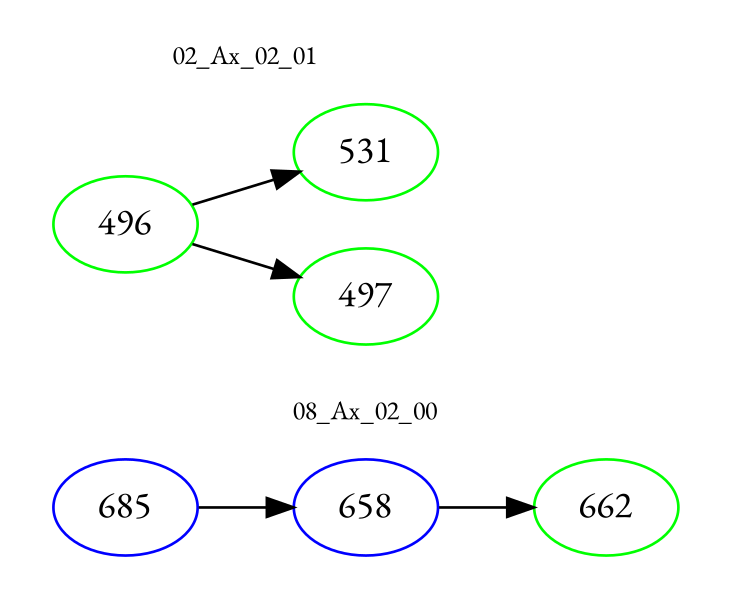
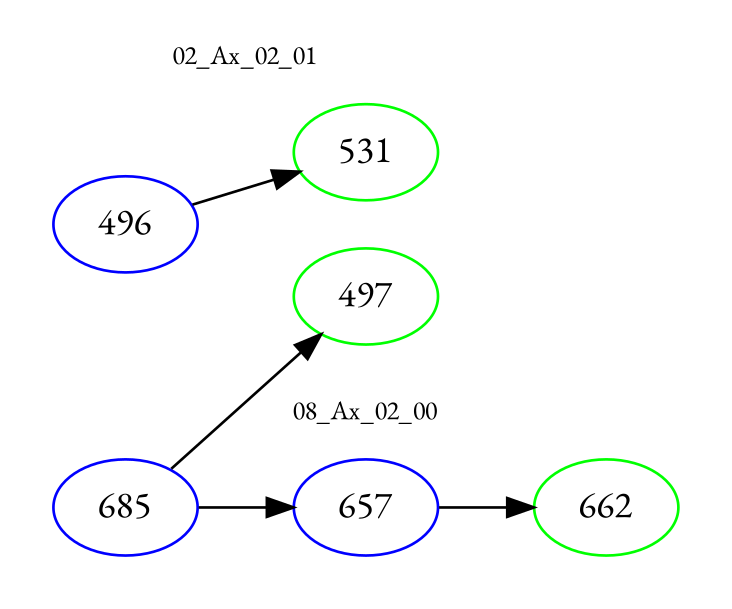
(126, 224) -> (126, 224)
(233, 257) -> (236, 411)
(366, 507) -> (366, 507)
